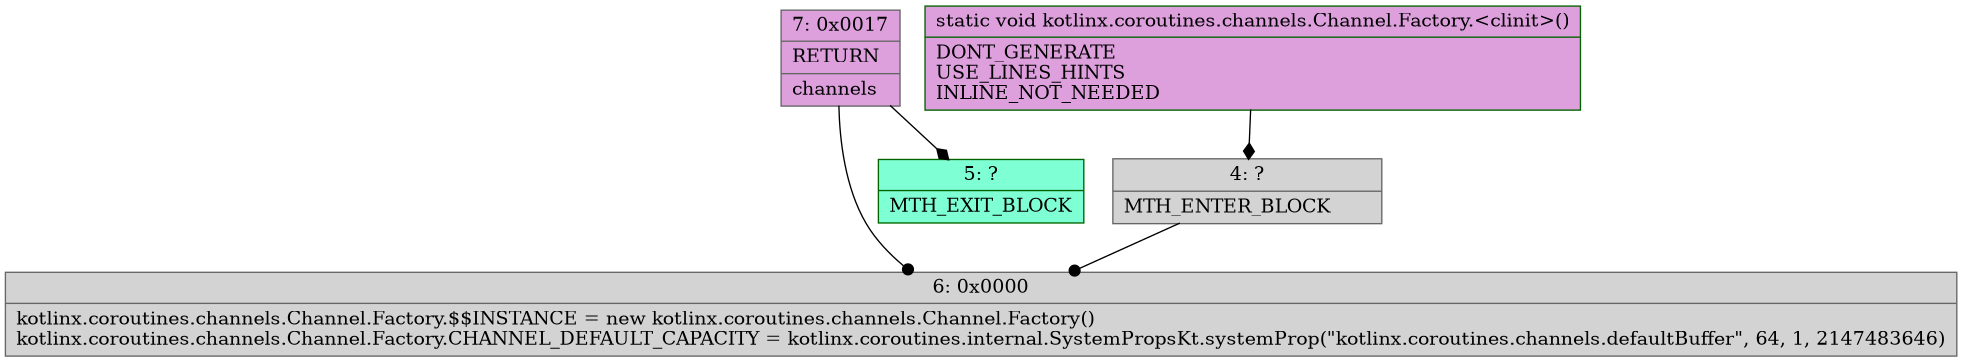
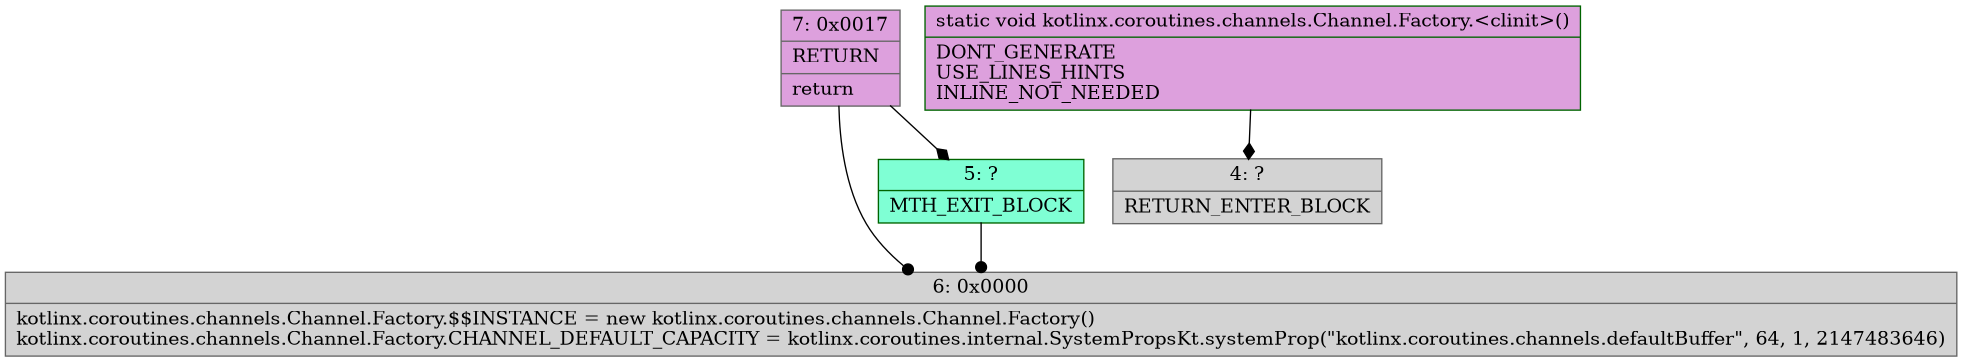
(835, 89) -> (823, 89)
(1228, 207) -> (1247, 207)
(1130, 246) -> (981, 242)
